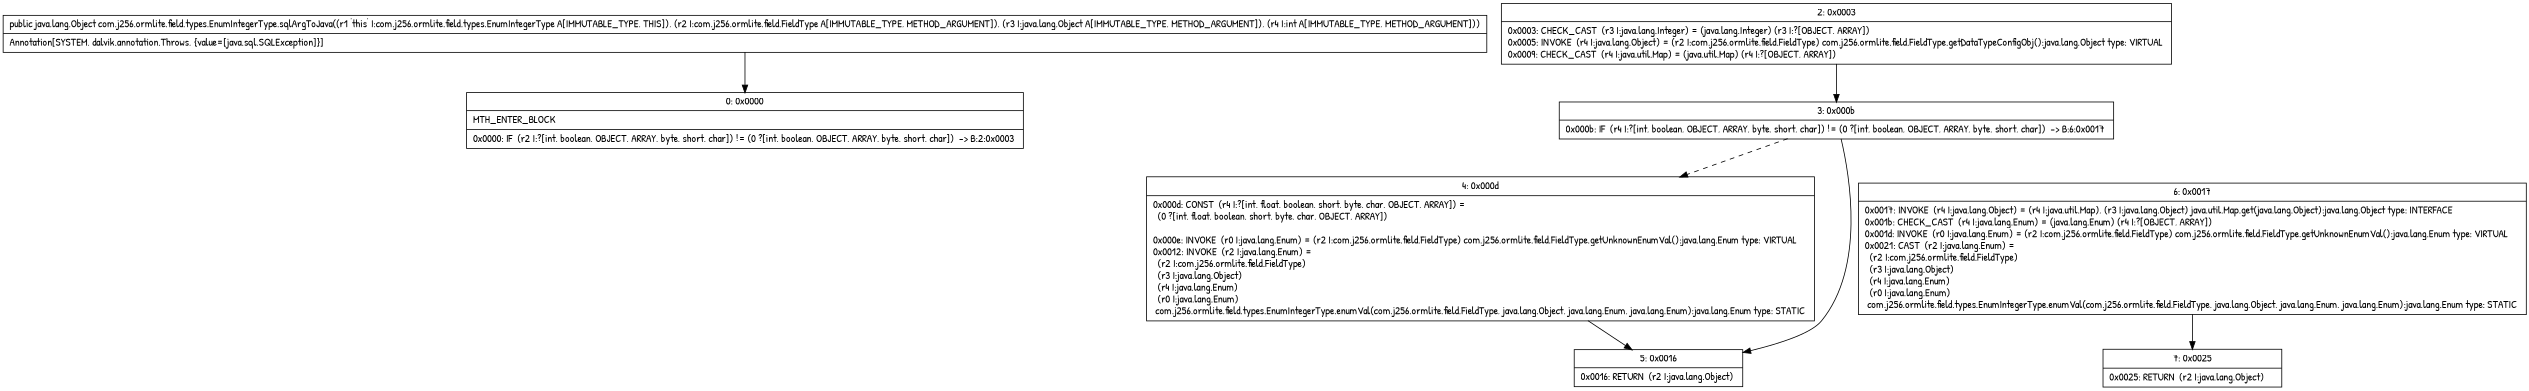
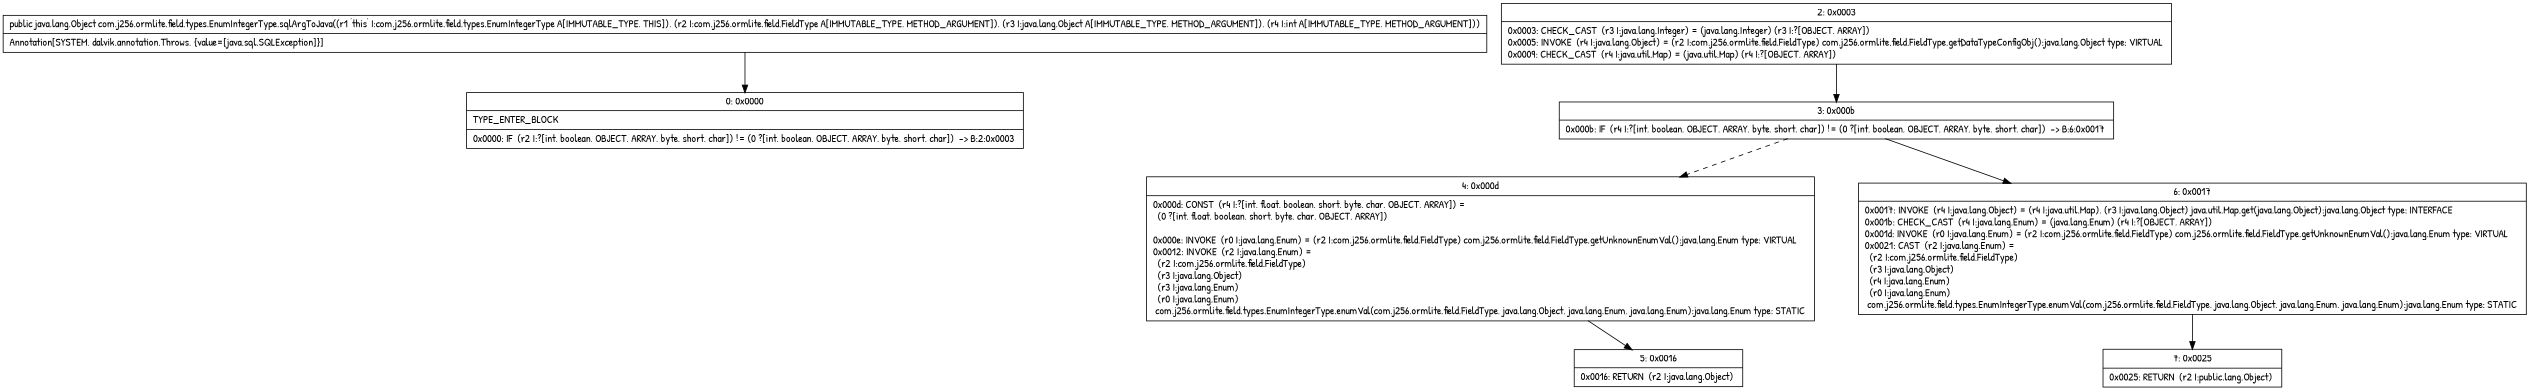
(515, 120) -> (516, 120)
(1845, 271) -> (1944, 160)
(1196, 287) -> (1196, 287)
(2188, 377) -> (2192, 377)
